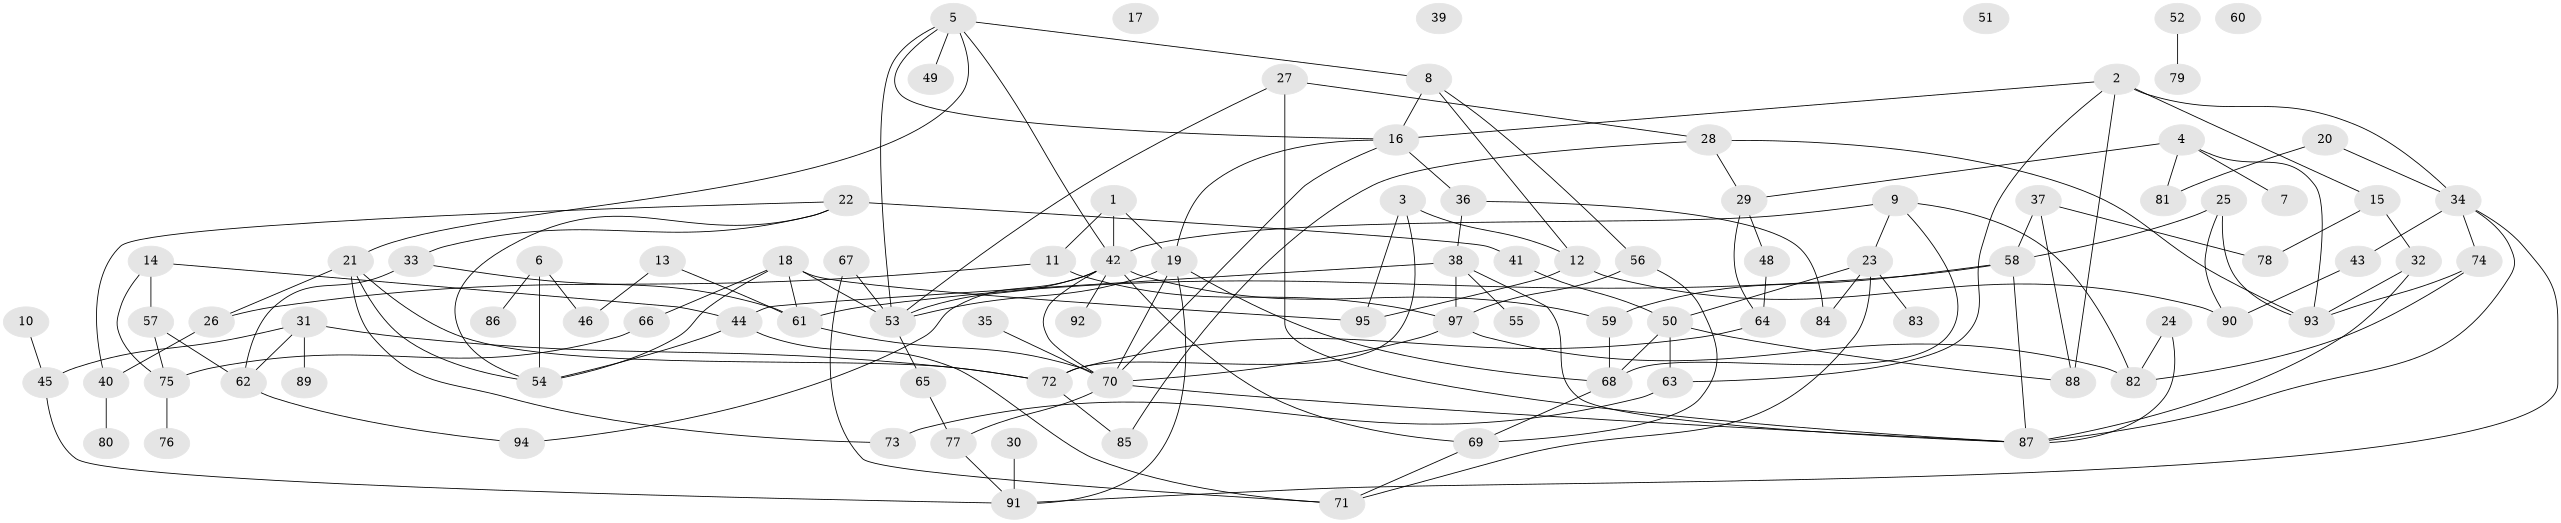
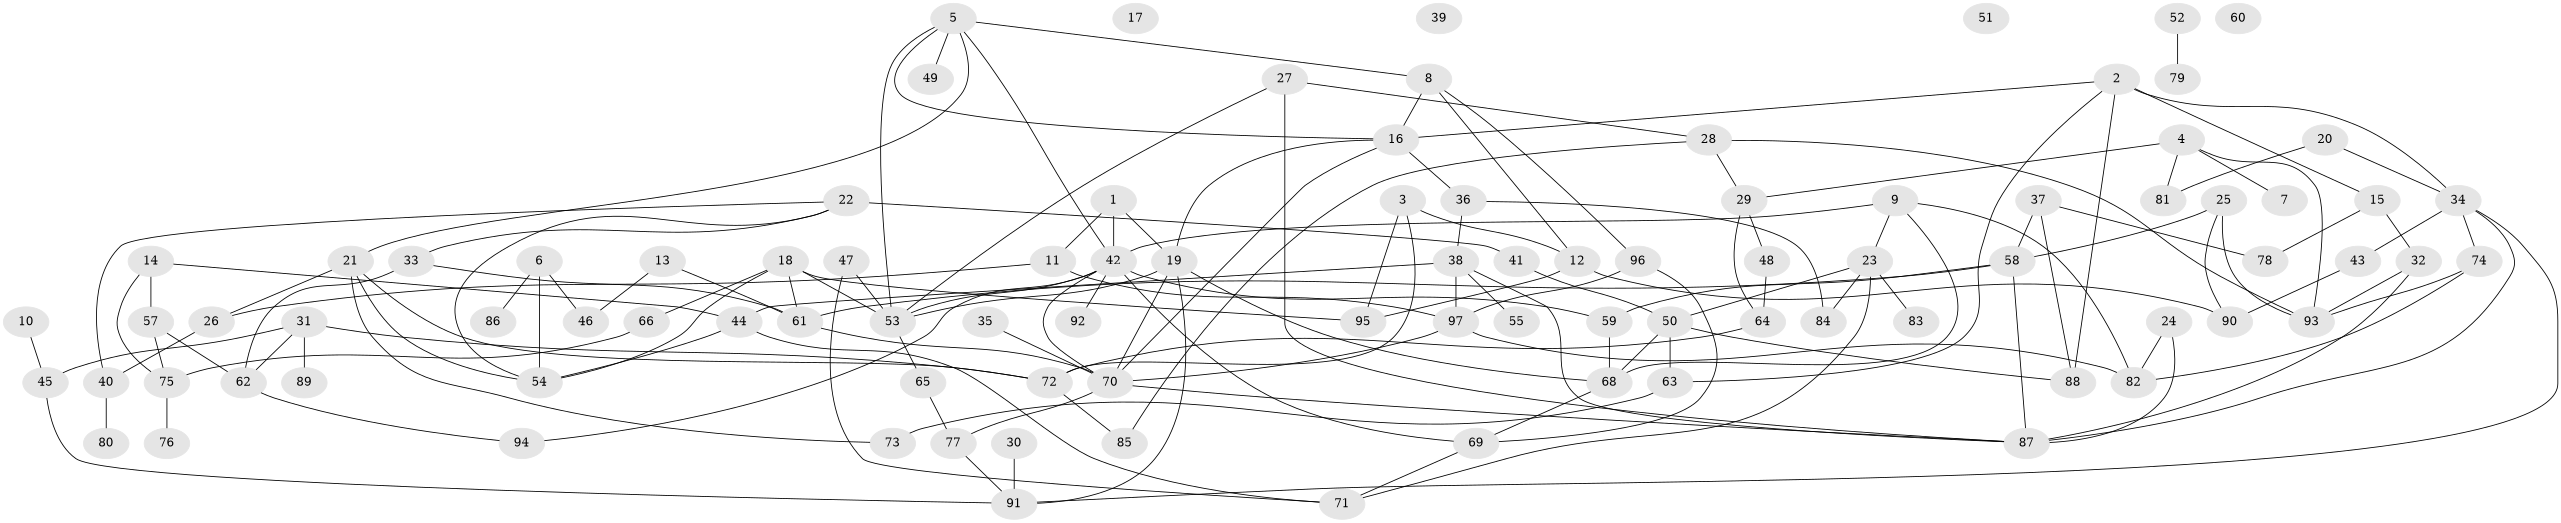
(846, 261) -> (846, 261)
(1638, 261) -> (1638, 261)
